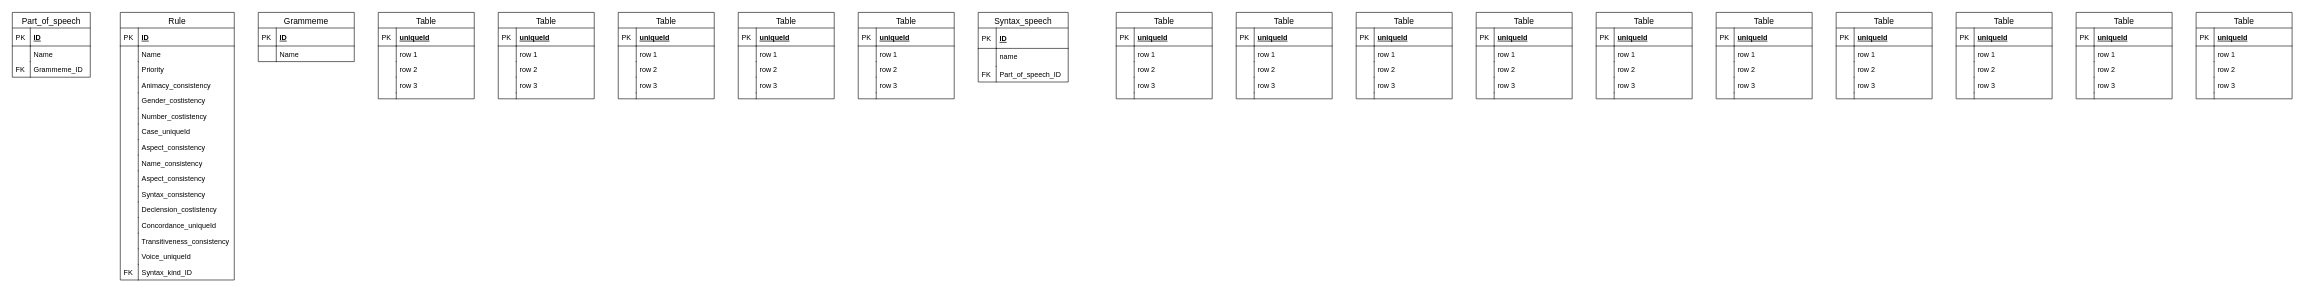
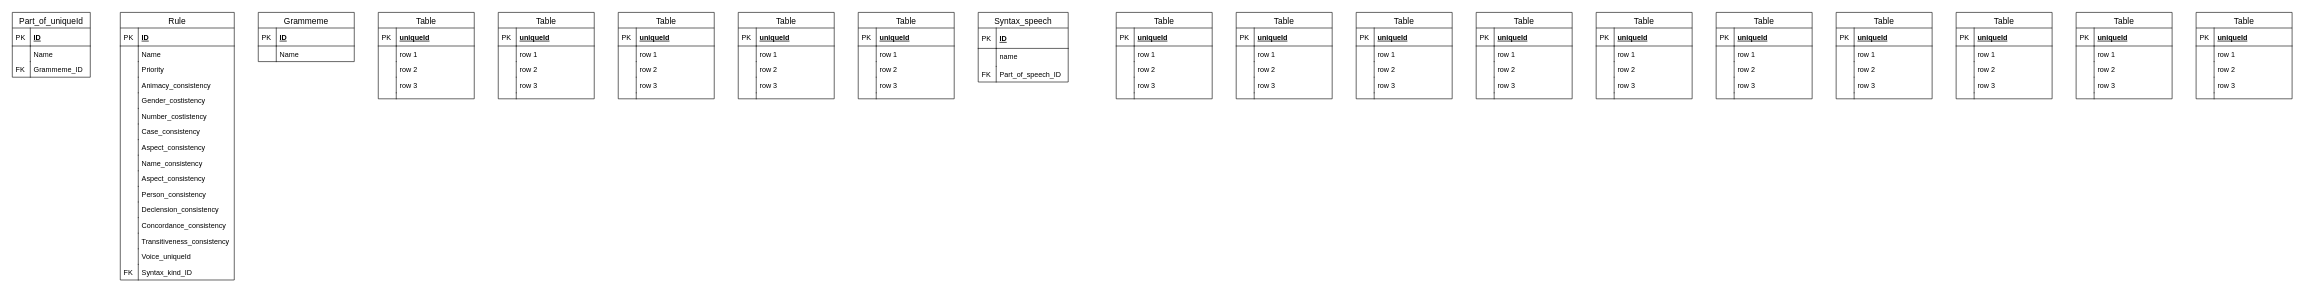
(51, 21) -> (51, 21)
(167, 132) -> (173, 132)
(177, 194) -> (177, 194)
(183, 210) -> (183, 210)
(181, 226) -> (187, 226)
